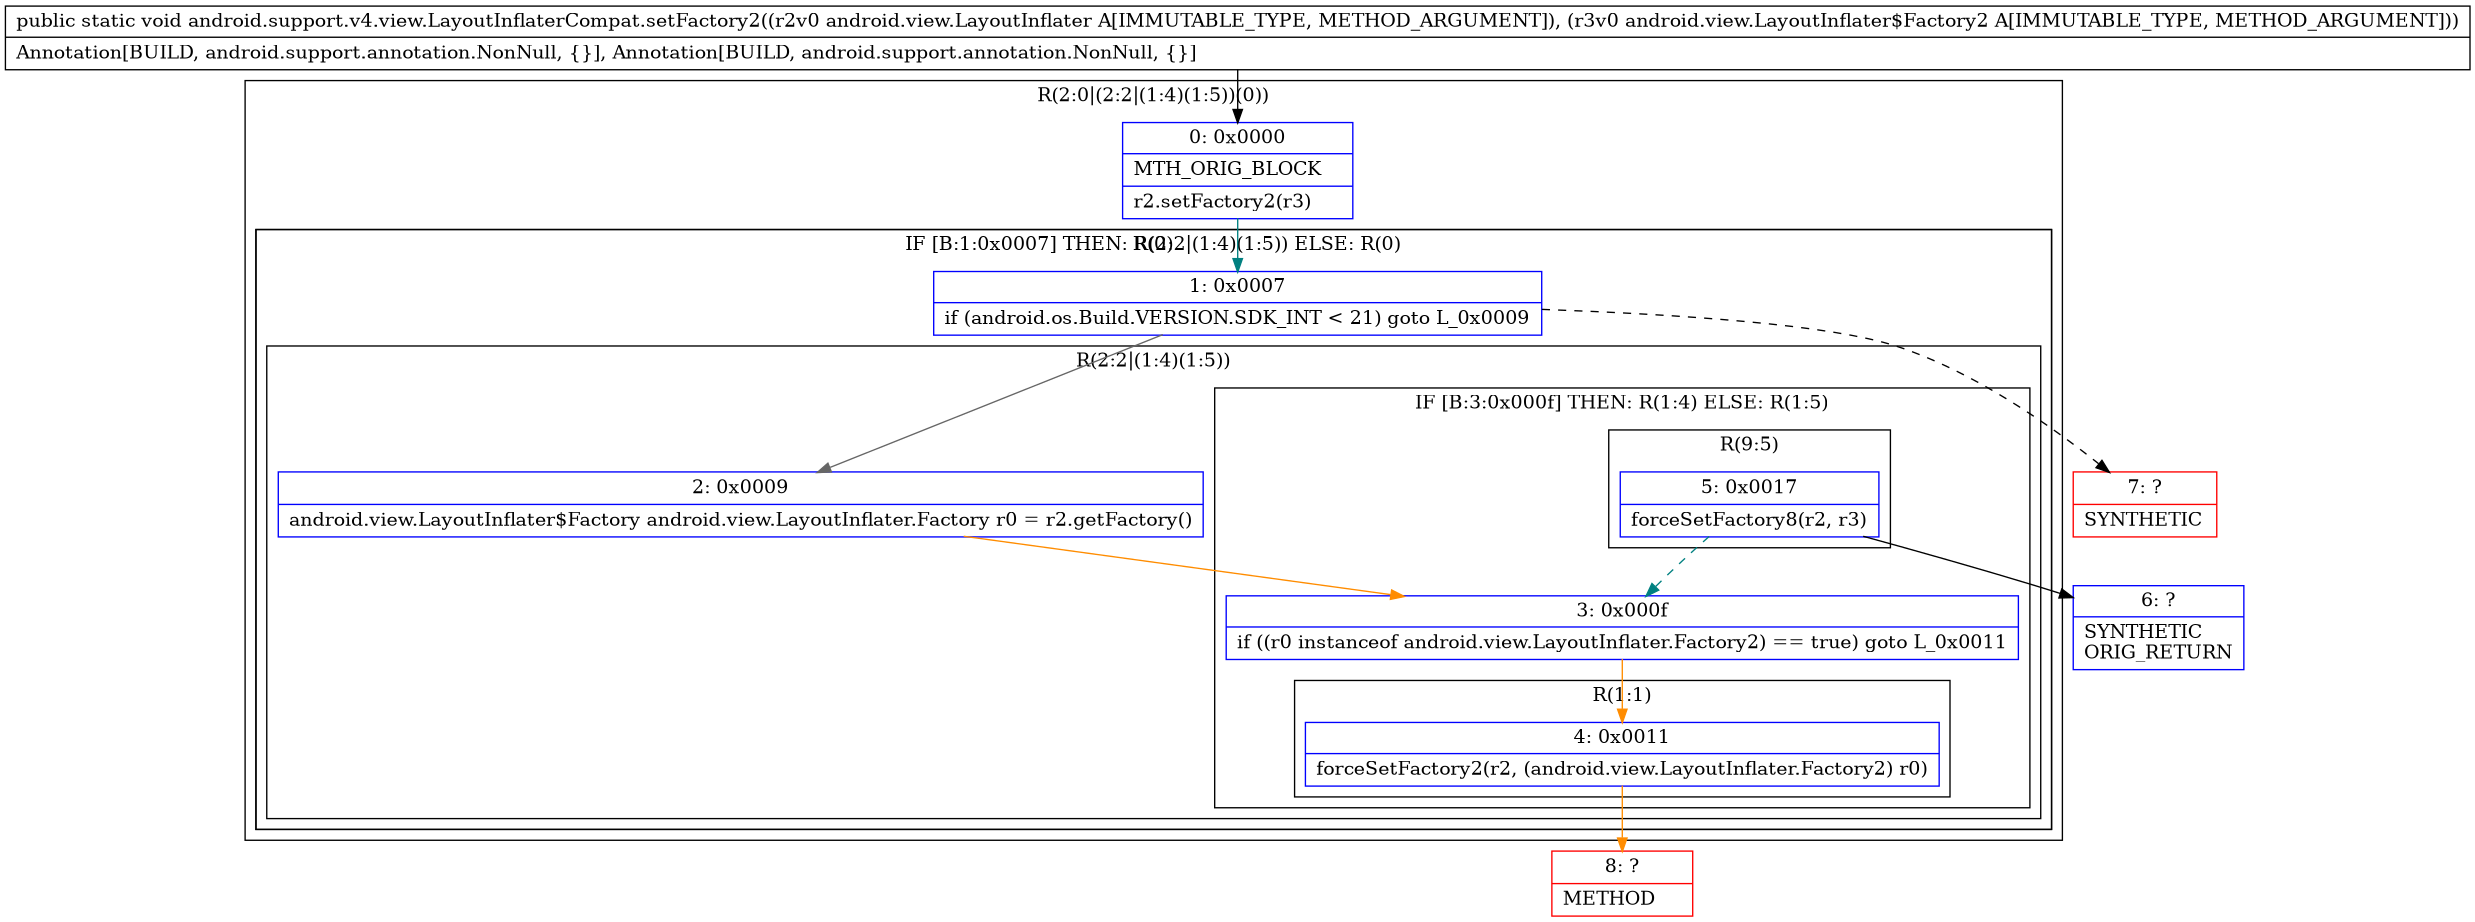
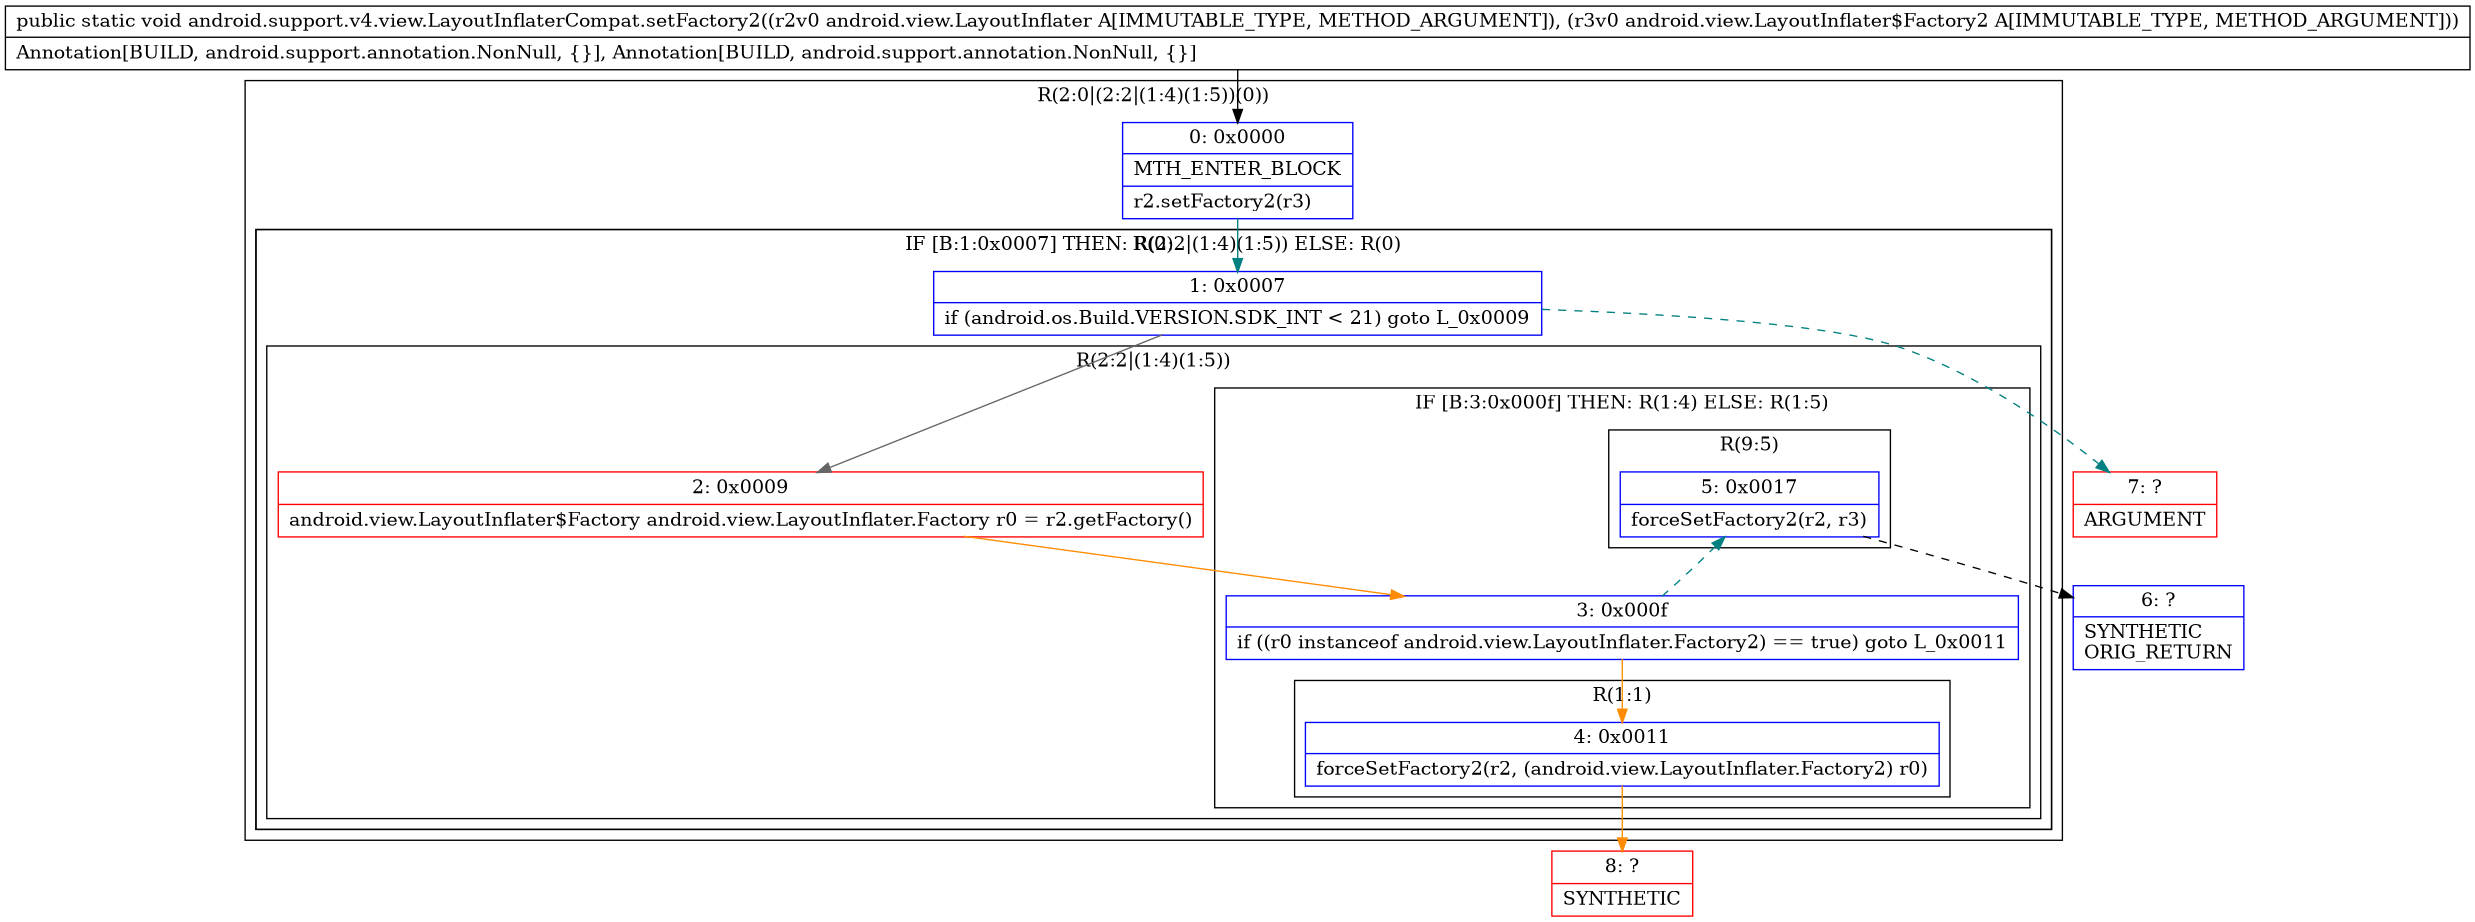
(1228, 169) -> (1238, 169)
(1837, 333) -> (1837, 333)
(741, 504) -> (741, 504)
(1750, 520) -> (1750, 520)
(2144, 520) -> (2145, 520)
(1682, 561) -> (1689, 572)
(1962, 564) -> (1962, 564)
(1609, 899) -> (1622, 899)
